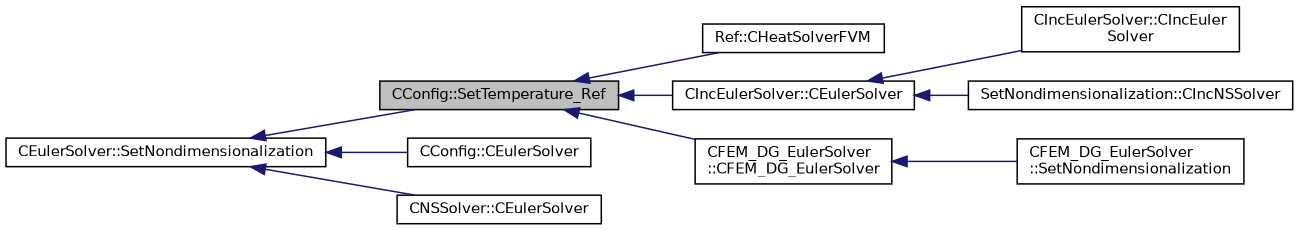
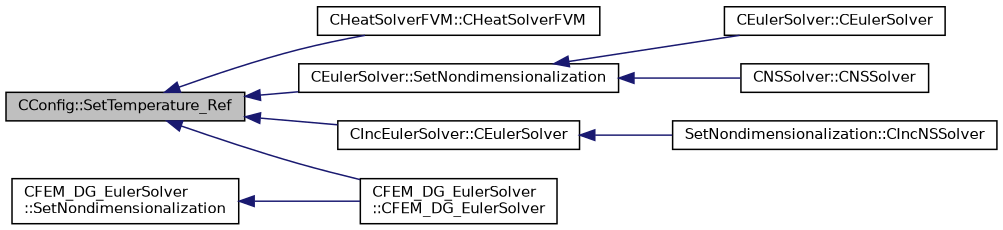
(1131, 29) -> none
(793, 38) -> (459, 21)
(340, 123) -> (279, 93)
(499, 152) -> (835, 21)
(962, 161) -> (307, 201)
(499, 209) -> (835, 78)
